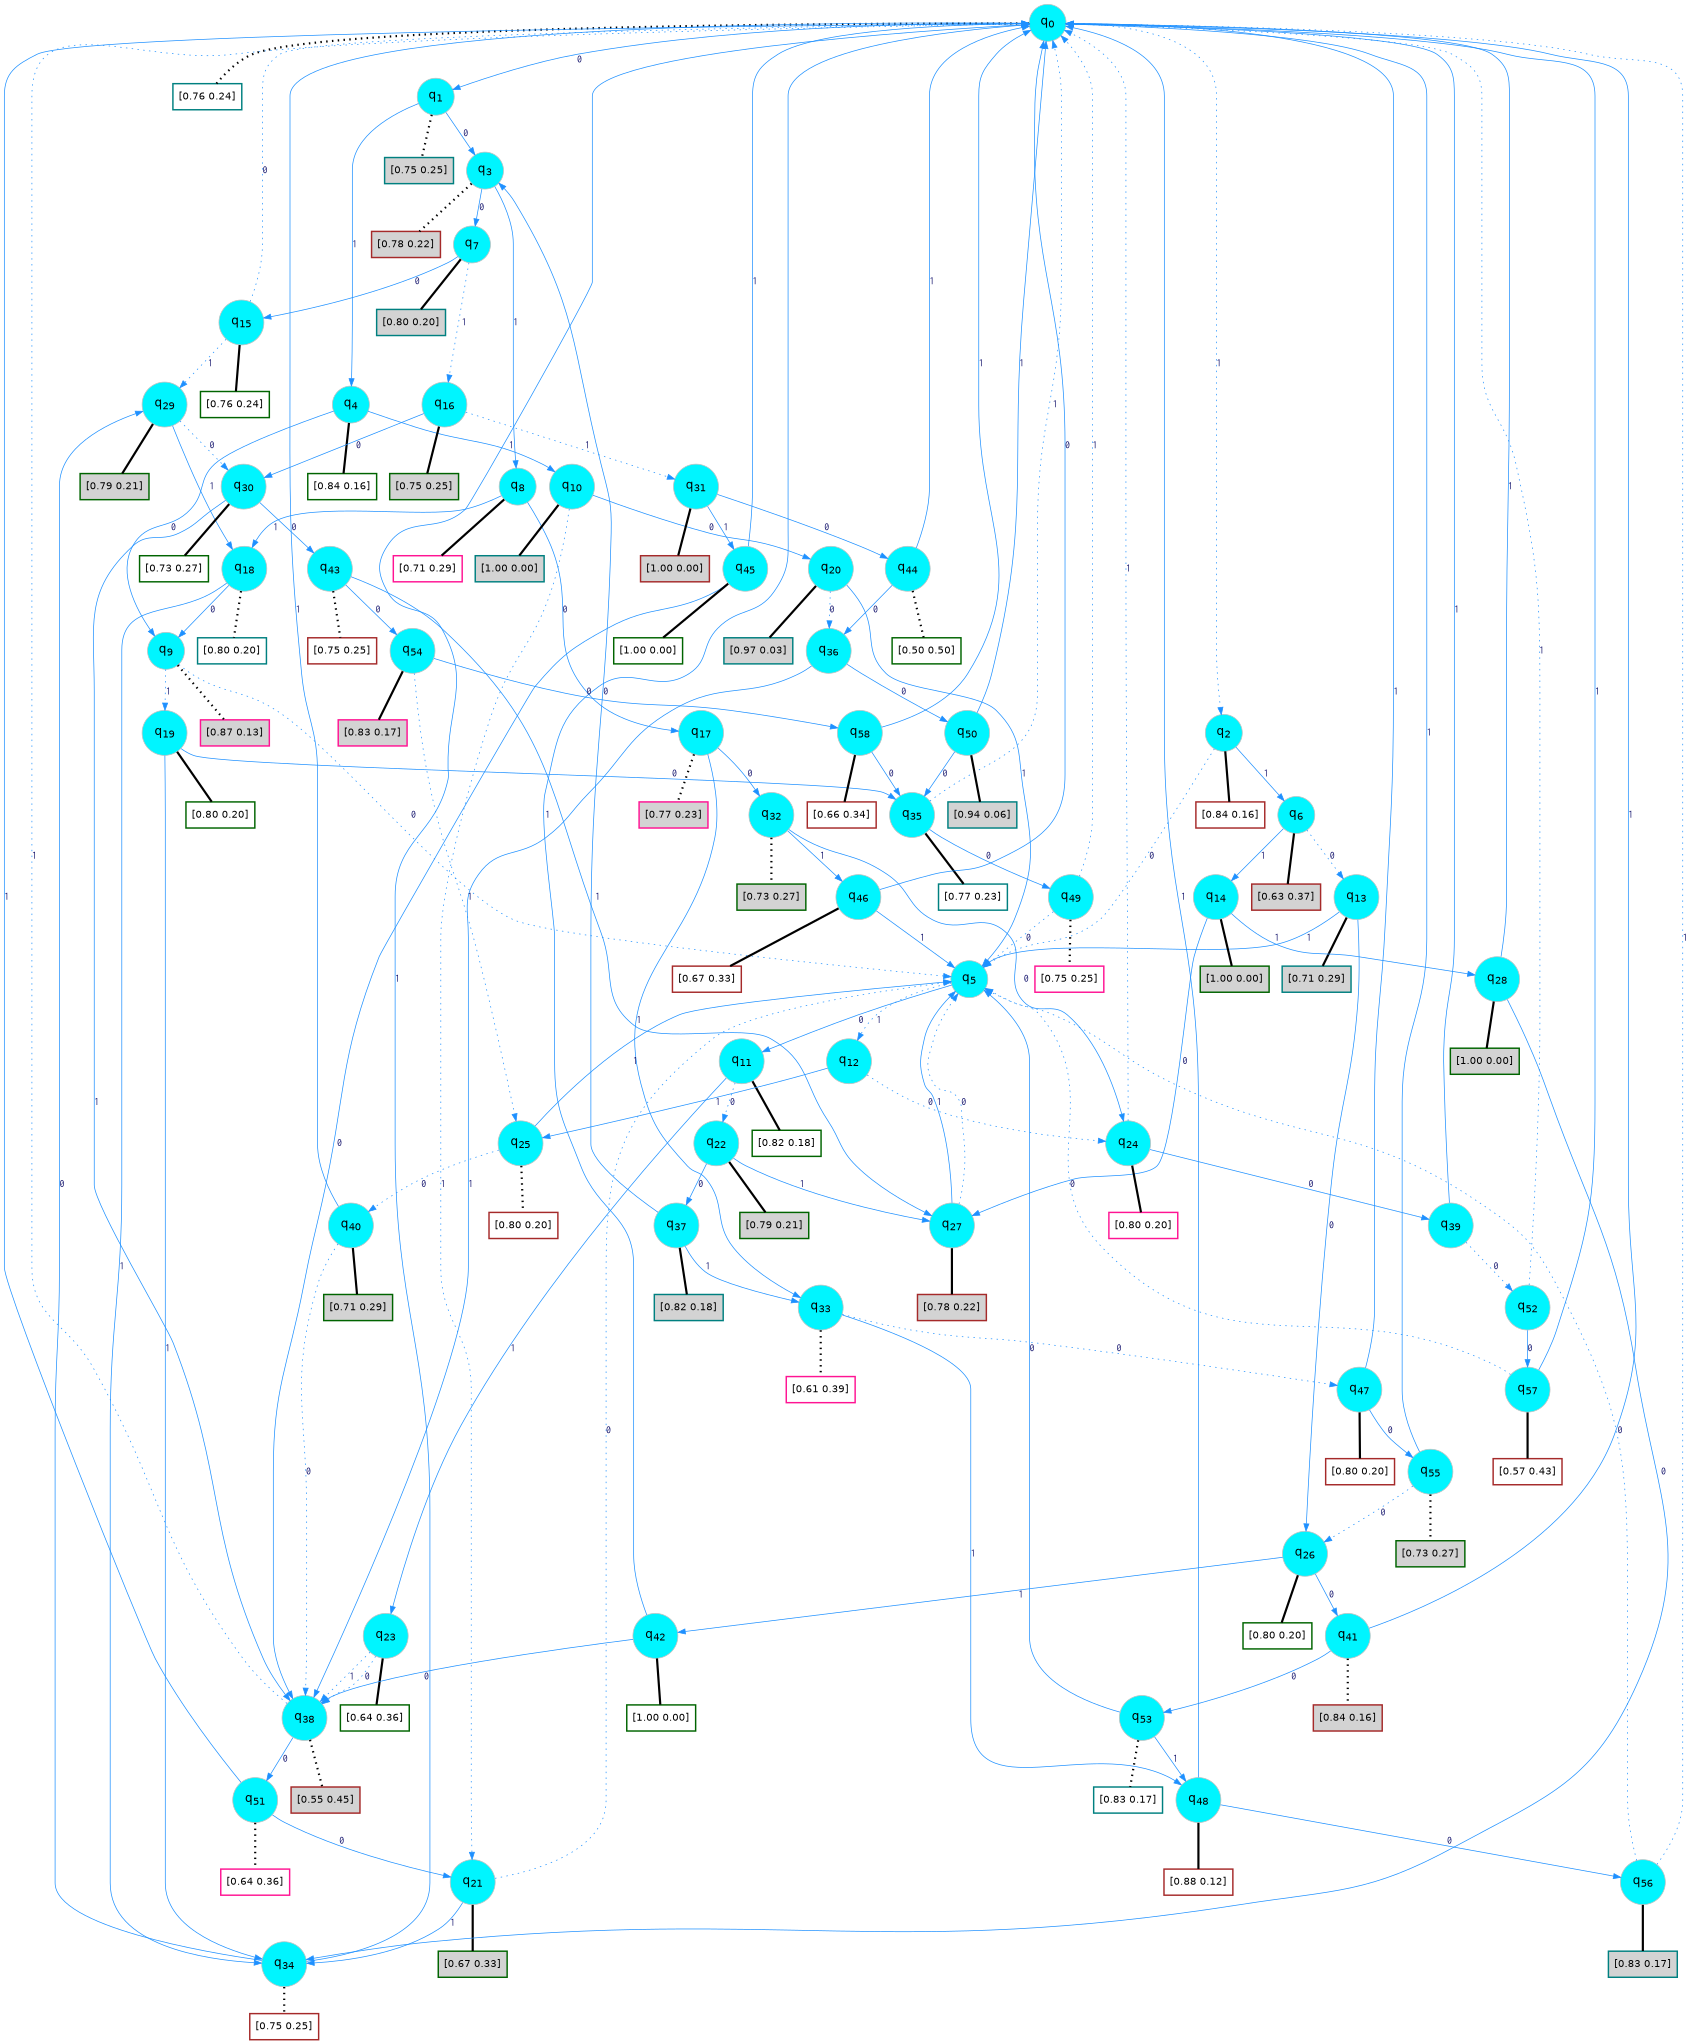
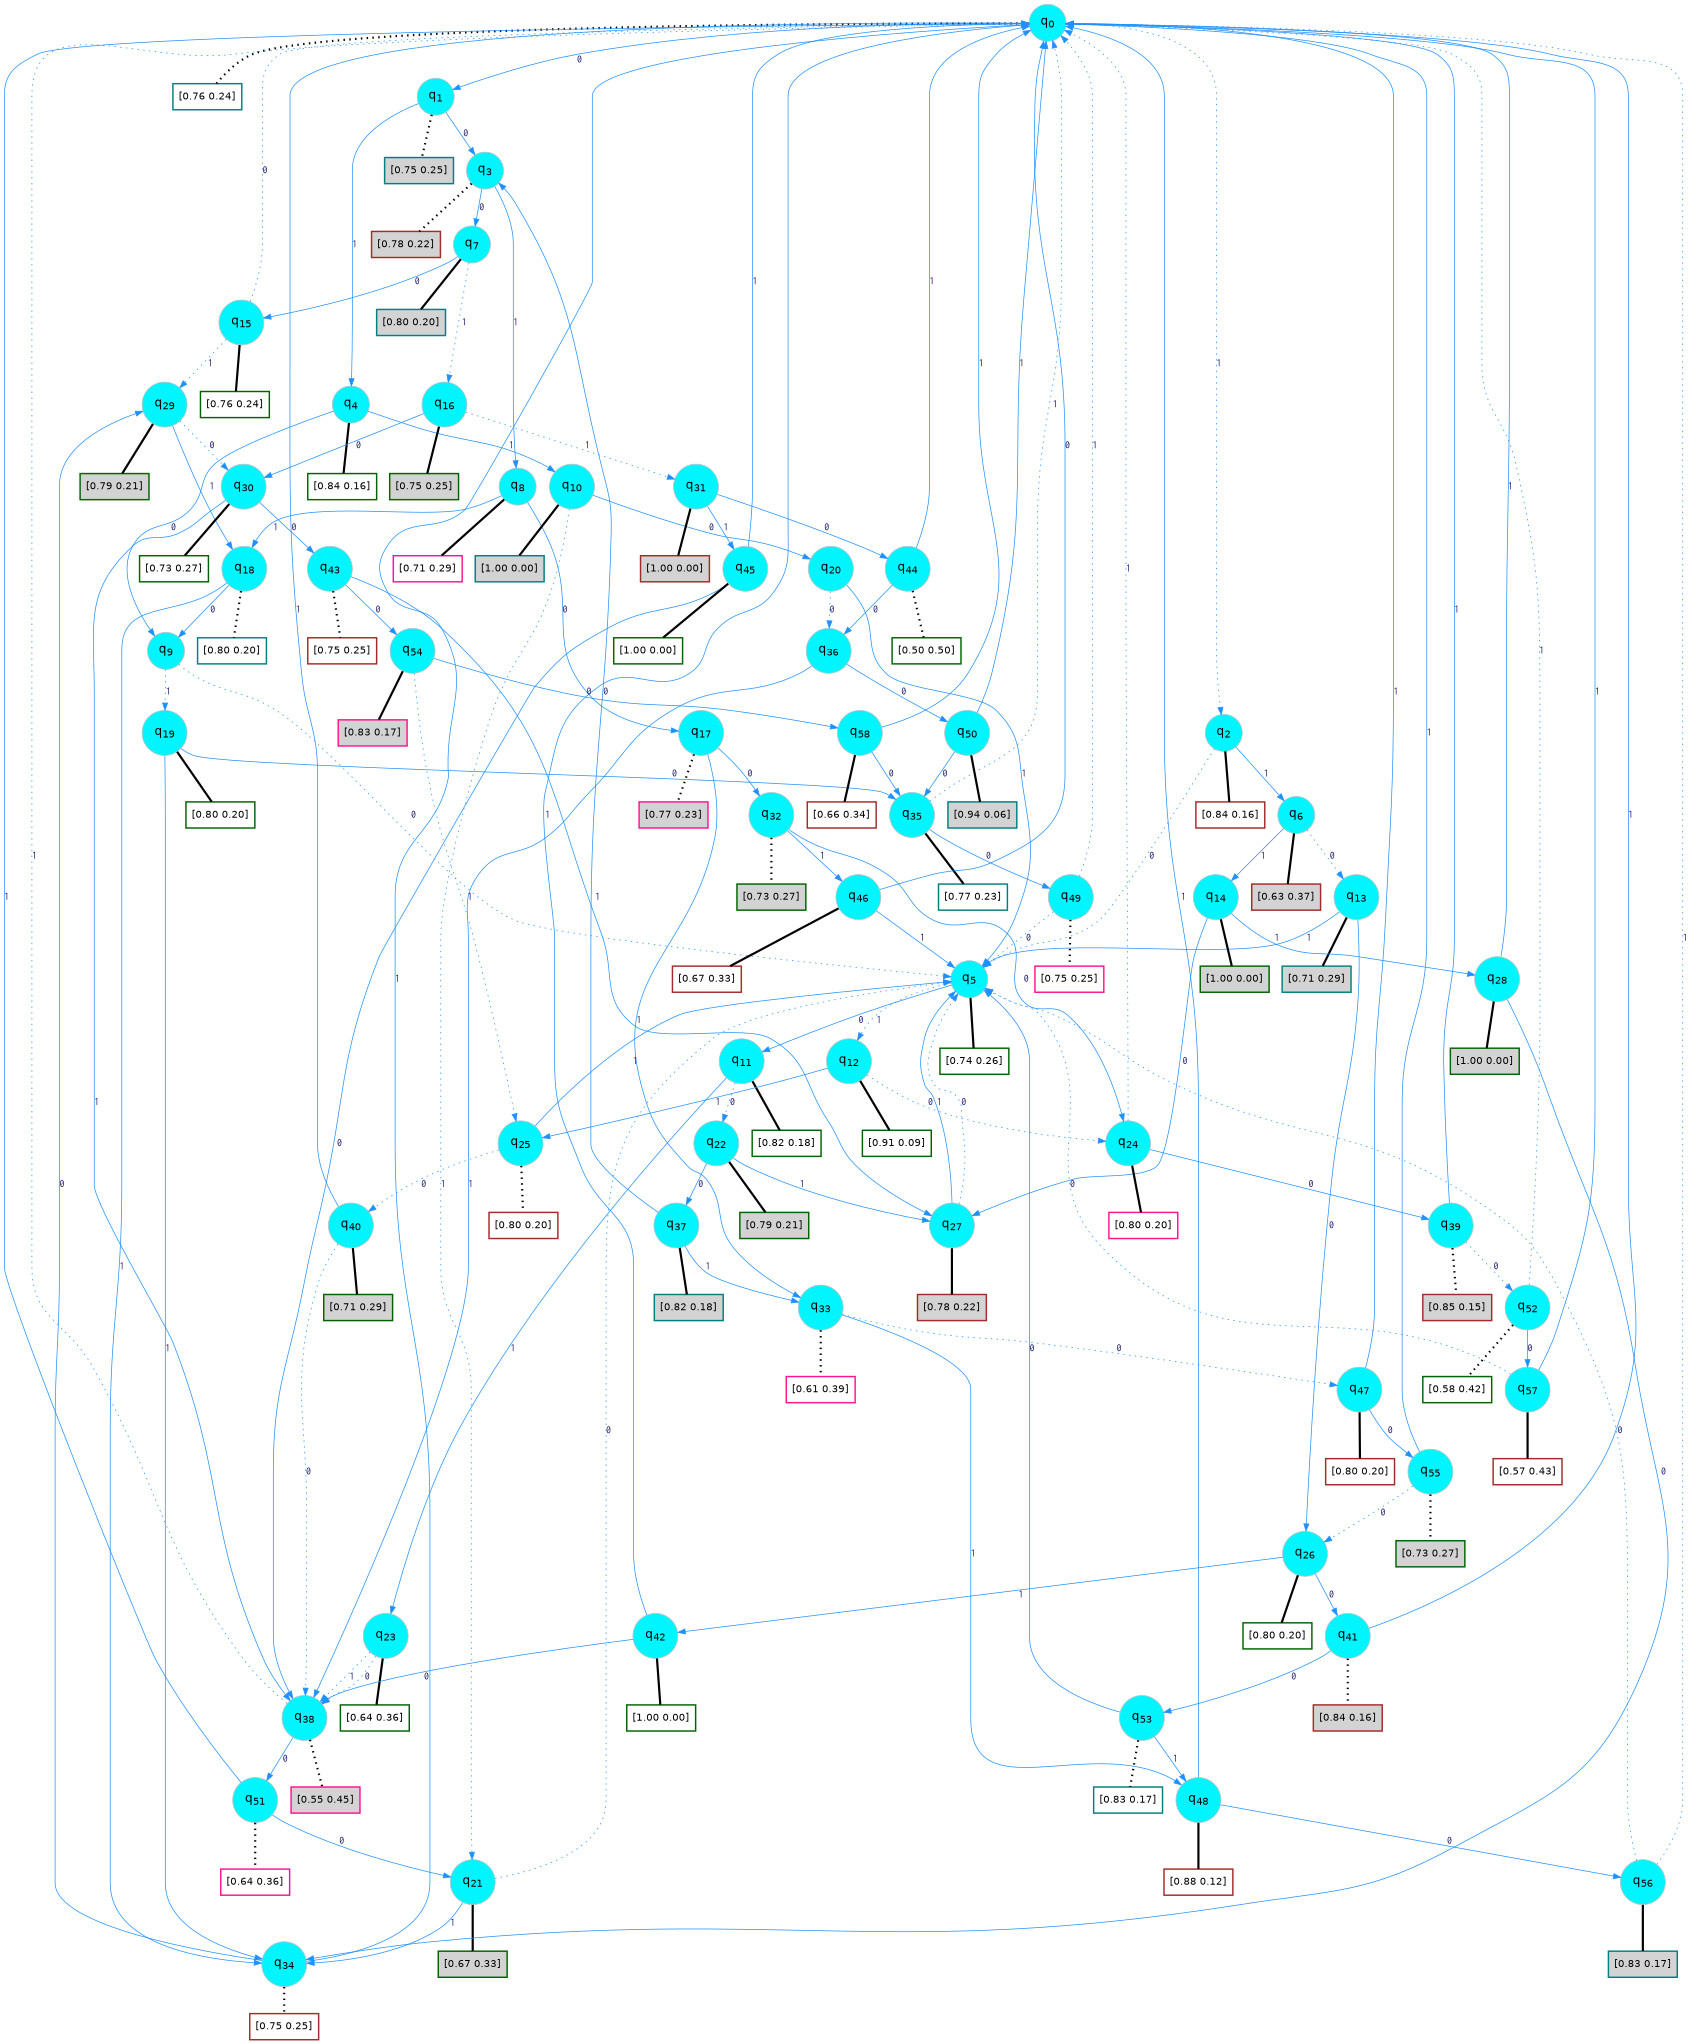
(758, 651) -> none
(235, 733) -> none
none -> (974, 1061)
none -> (897, 1143)
none -> (1457, 1308)
none -> (1457, 1390)
(326, 1800) -> (326, 1800)
